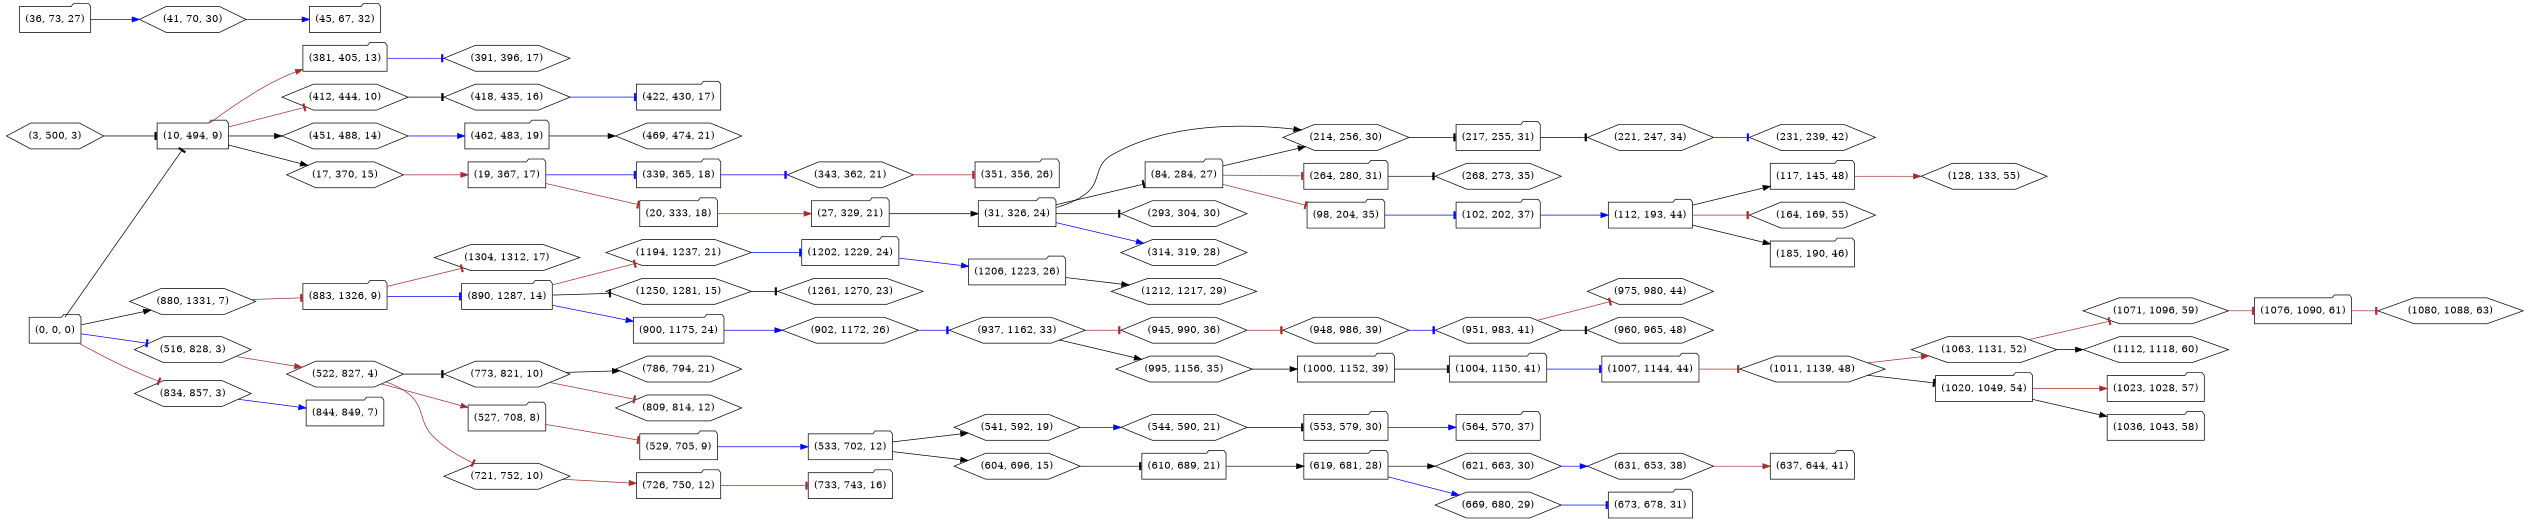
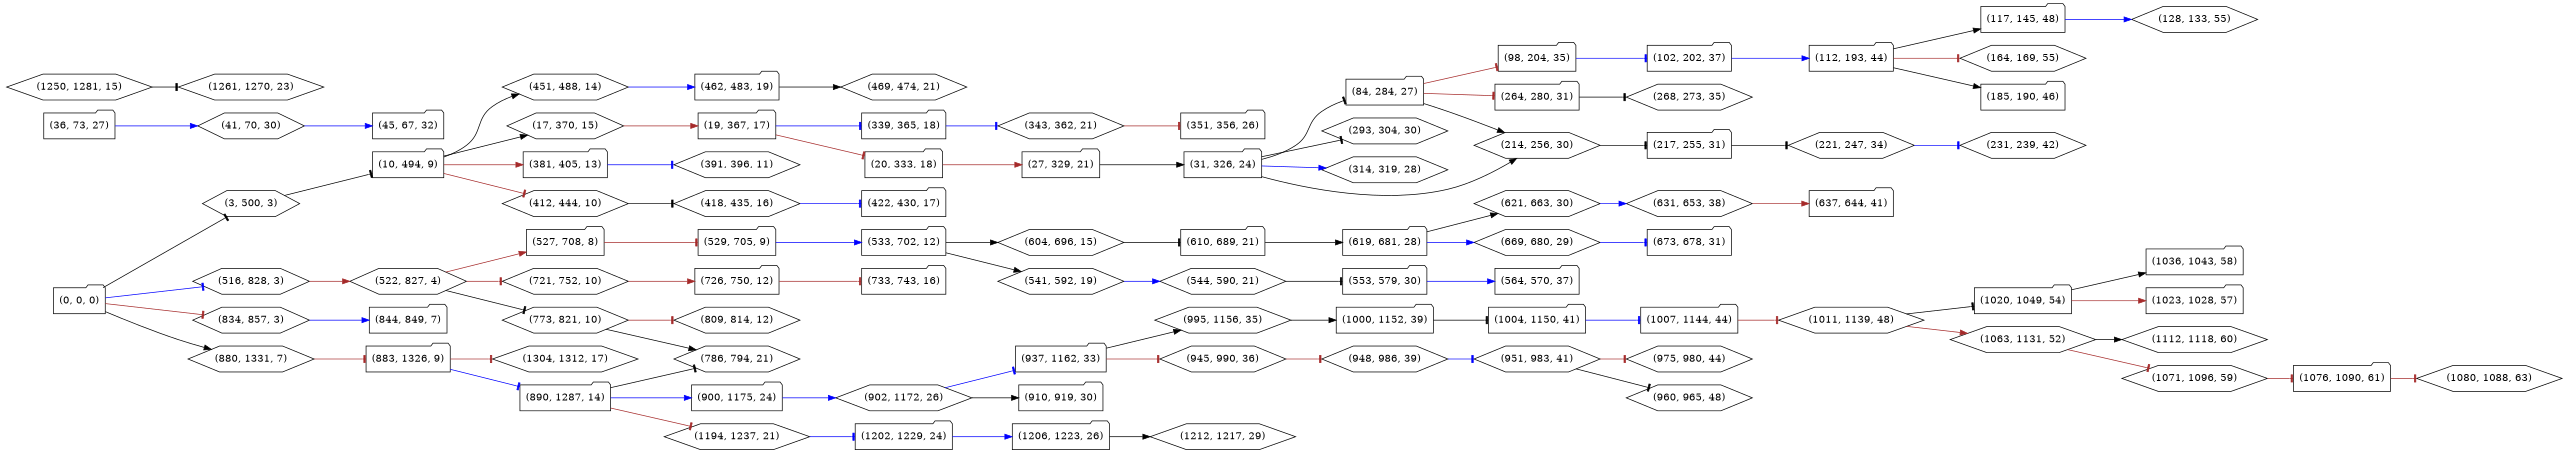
(507, 58) -> (737, 165)
(1884, 176) -> (2095, 19)
(123, 235) -> (164, 253)
(580, 294) -> (652, 378)
(1017, 330) -> (1061, 359)
none -> (1061, 398)
